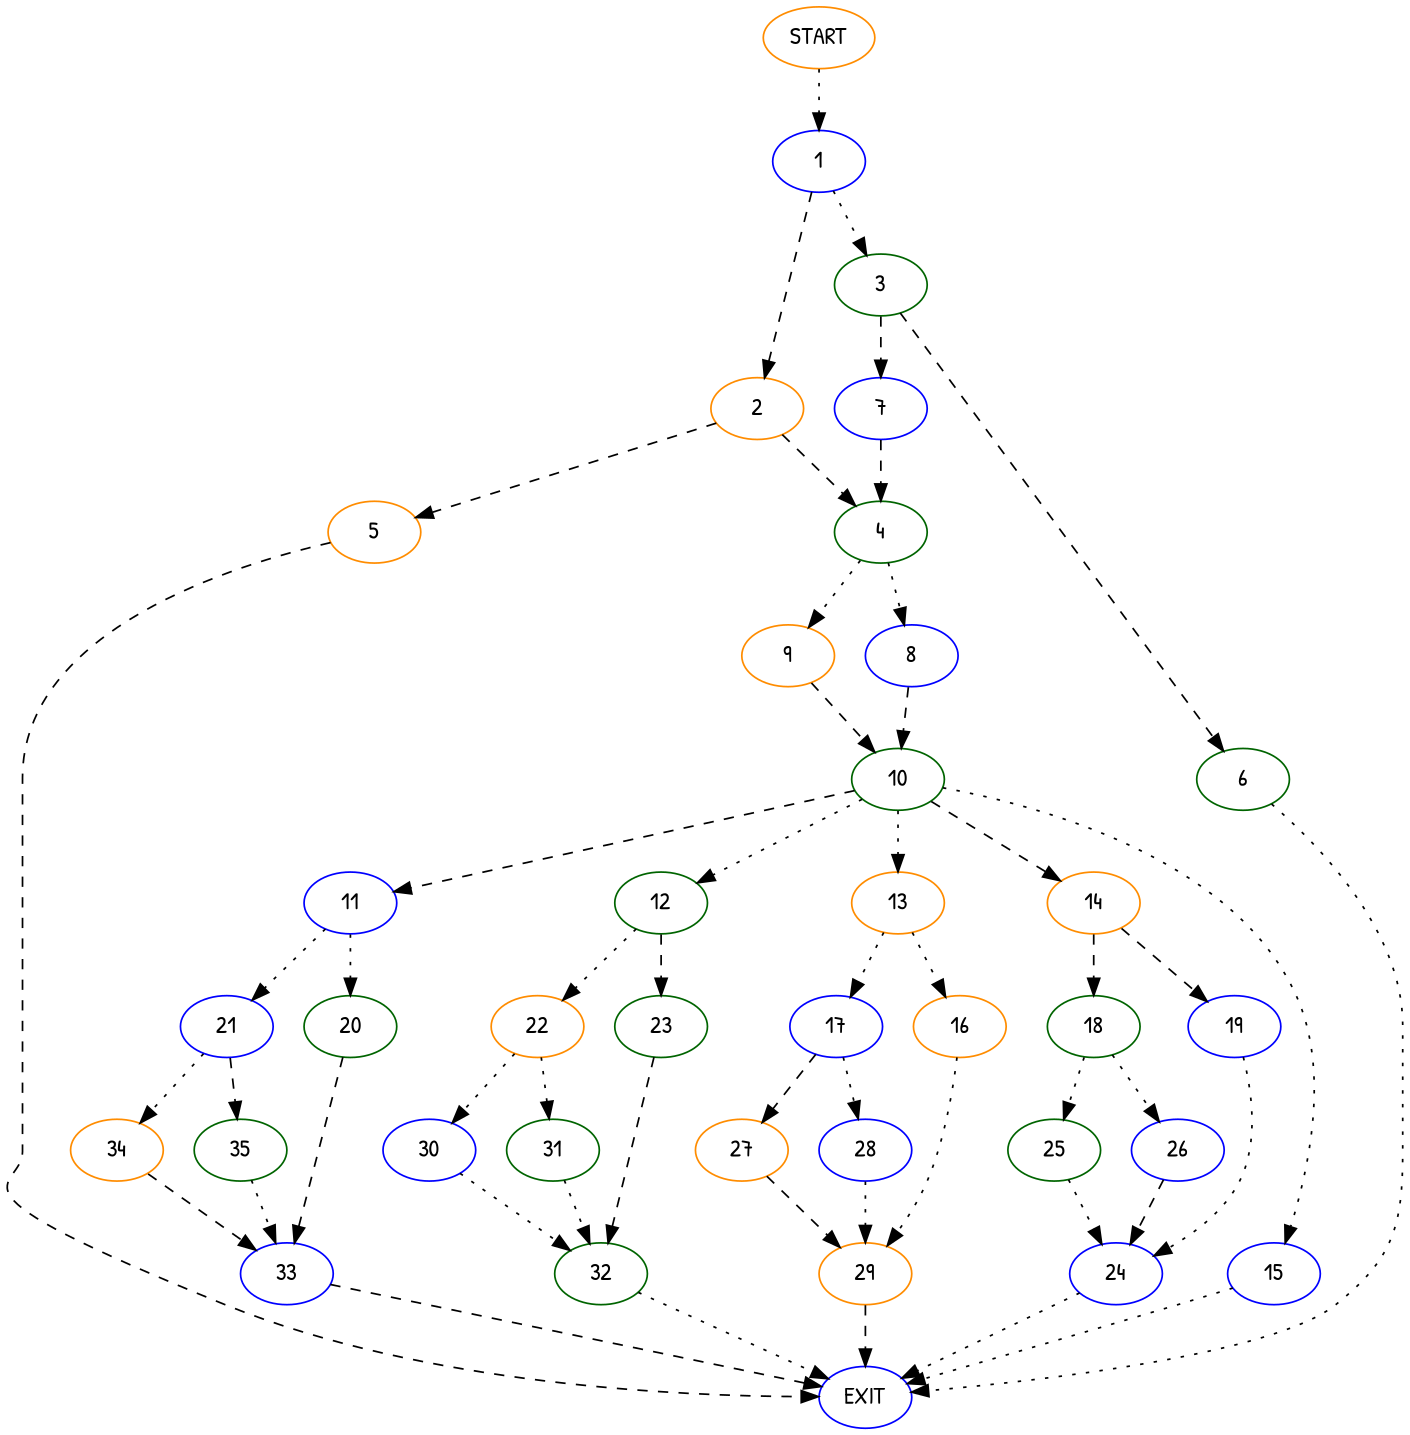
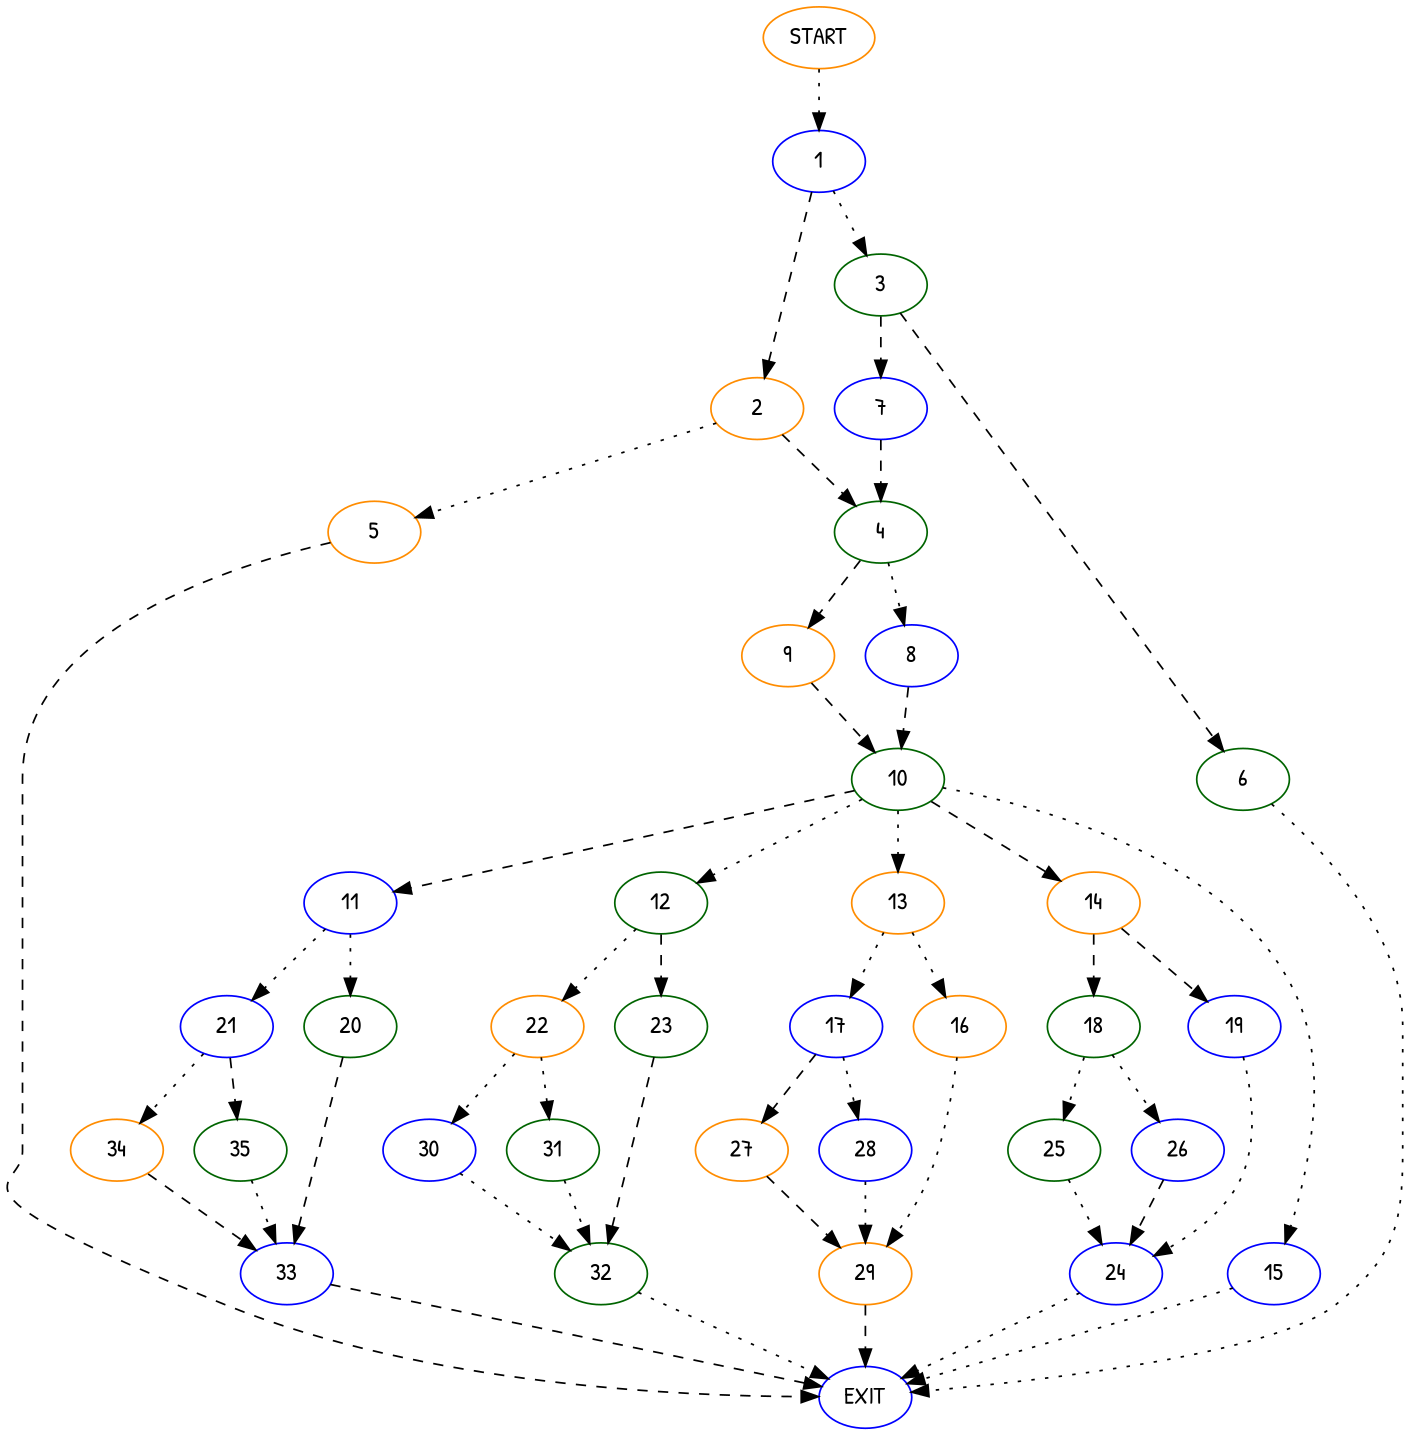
(574, 468) -> (574, 468)
(840, 587) -> (840, 587)
